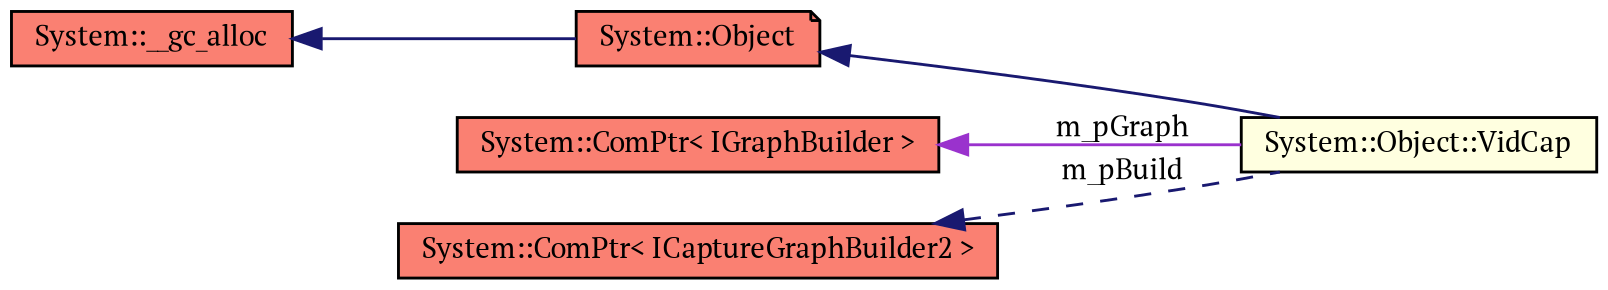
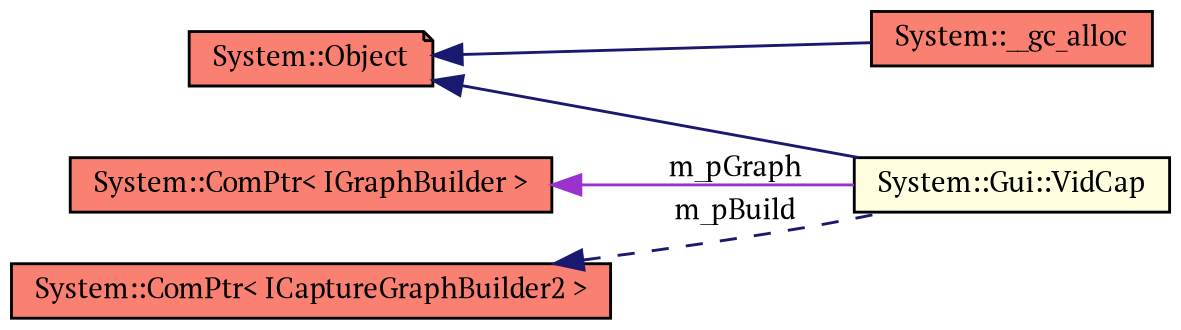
(449, 39) -> (667, 49)
(1419, 145) -> (1012, 185)
